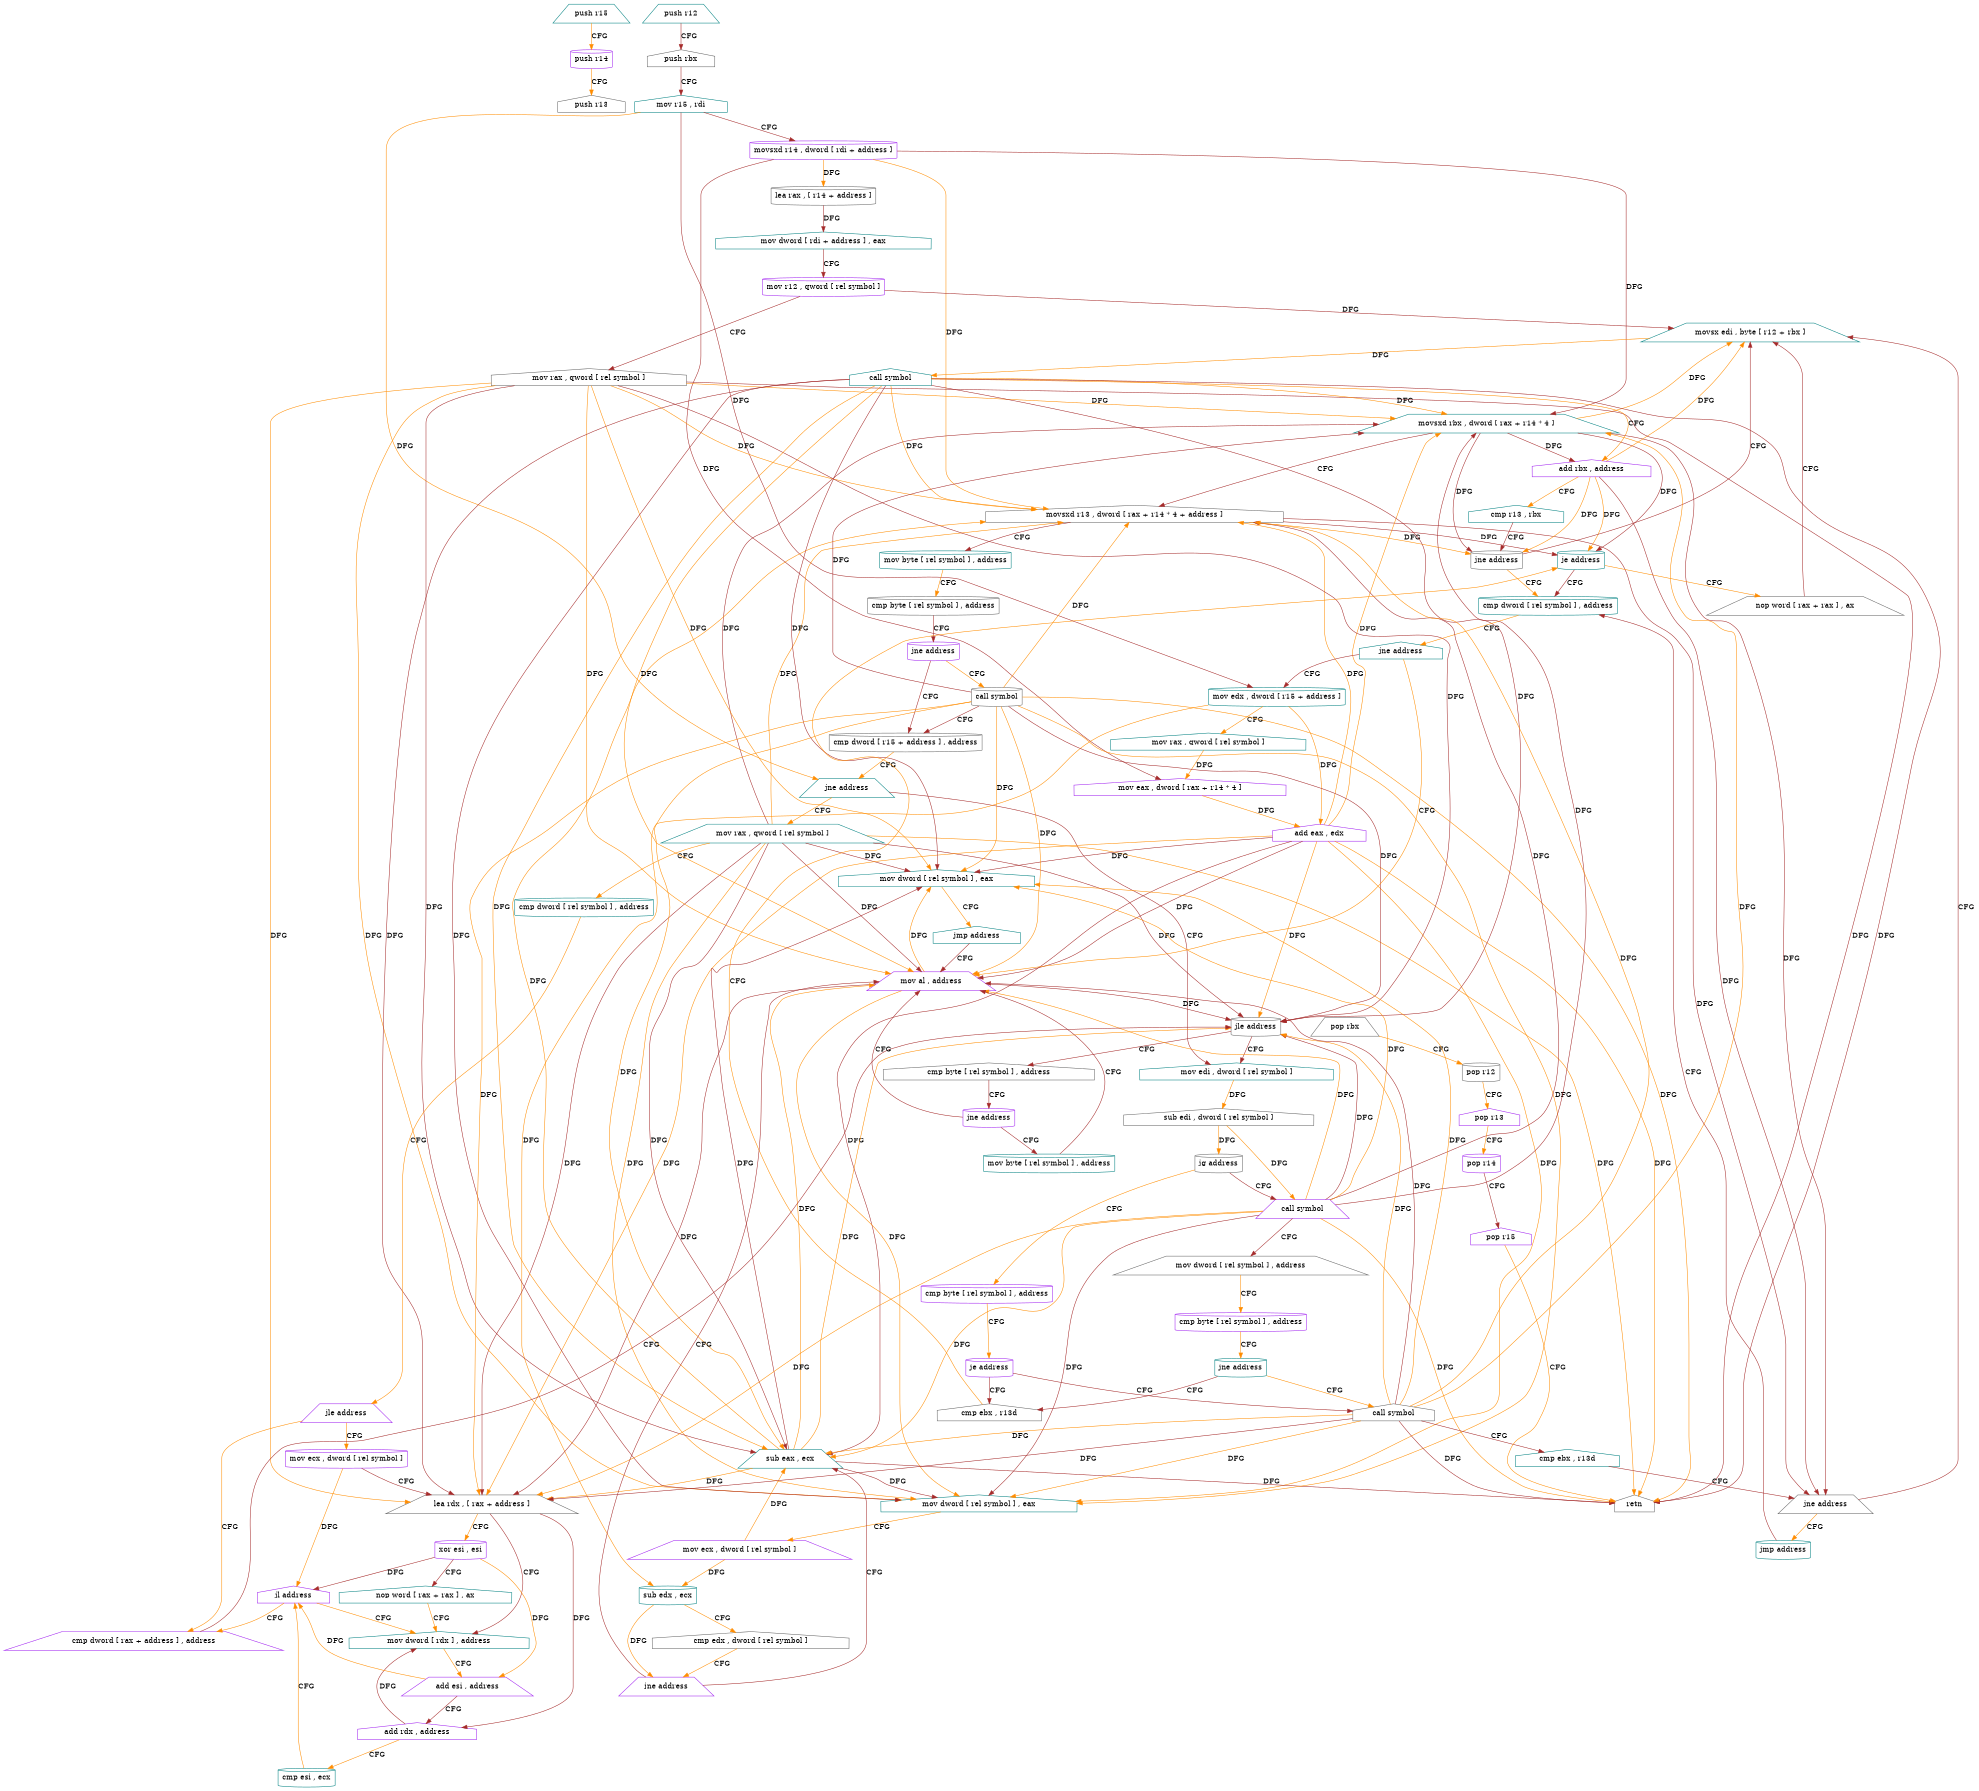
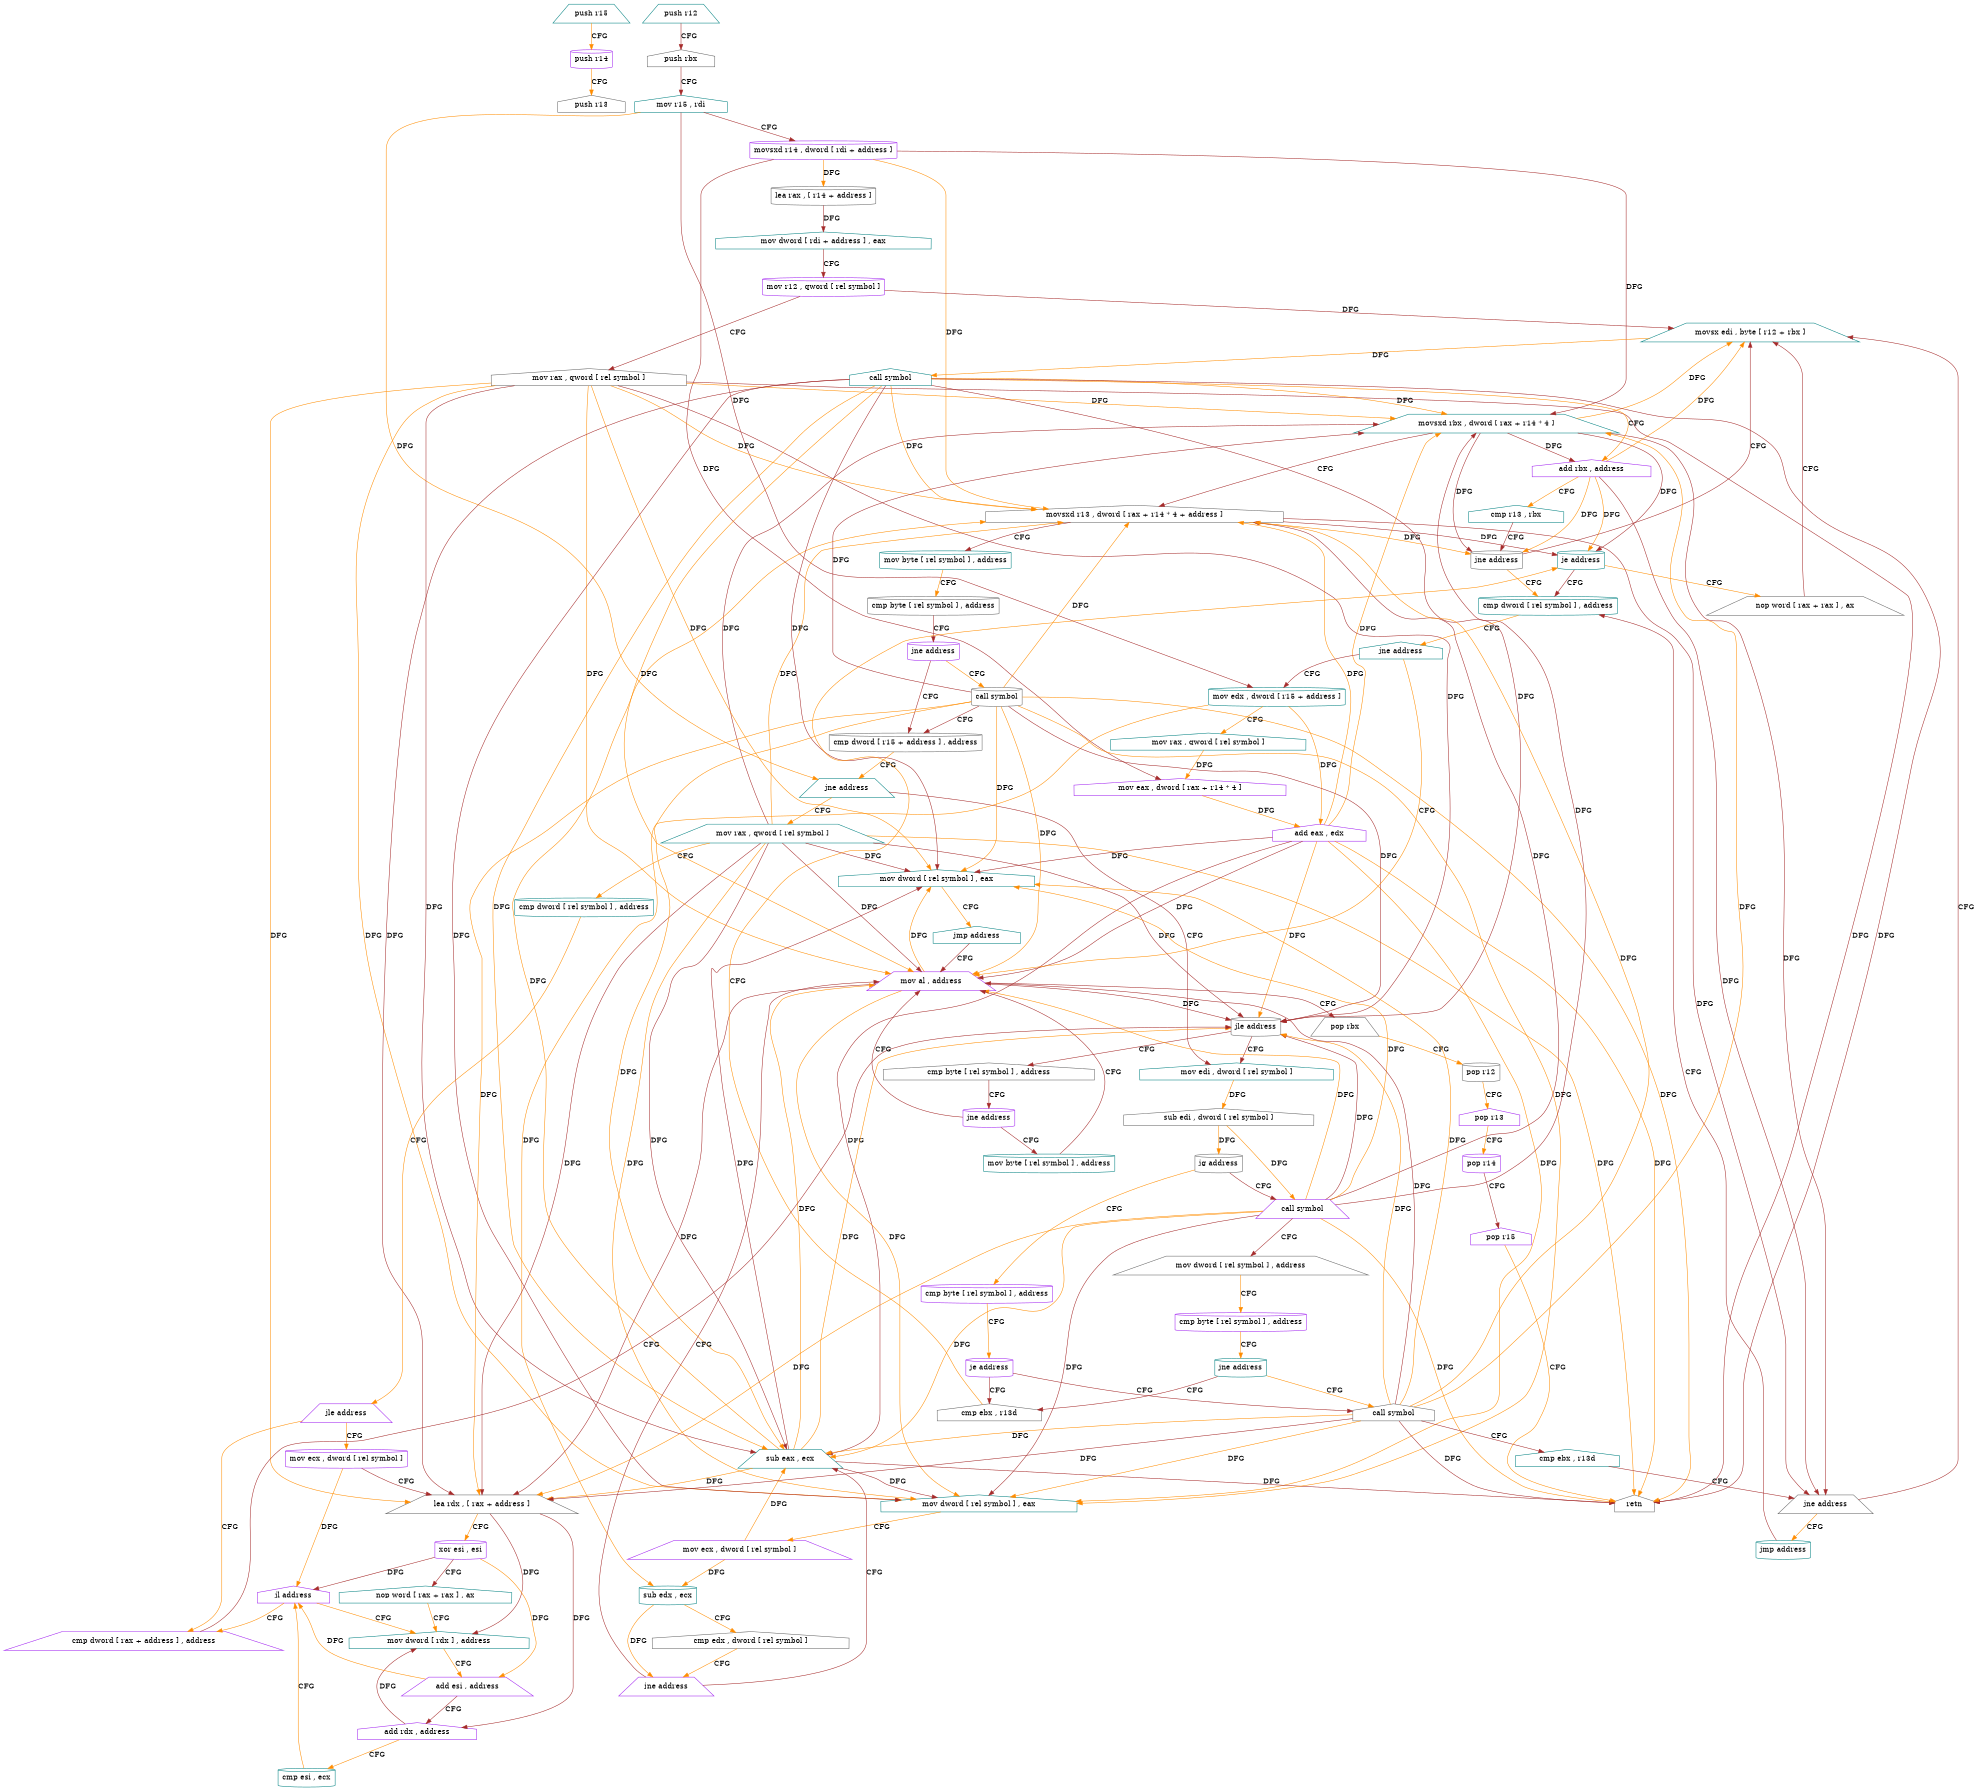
(721, 960) -> none
none -> (1159, 988)
(532, 1573) -> (532, 1573)
